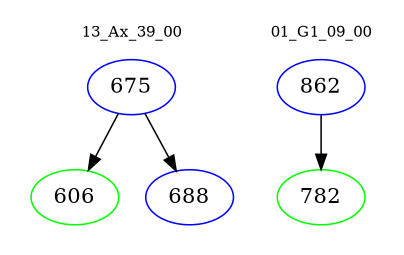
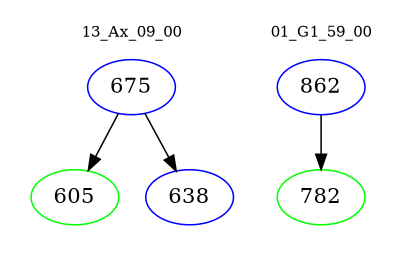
(132, 33) -> (132, 33)
(322, 33) -> (322, 33)
(75, 197) -> (75, 197)
(190, 197) -> (190, 197)
